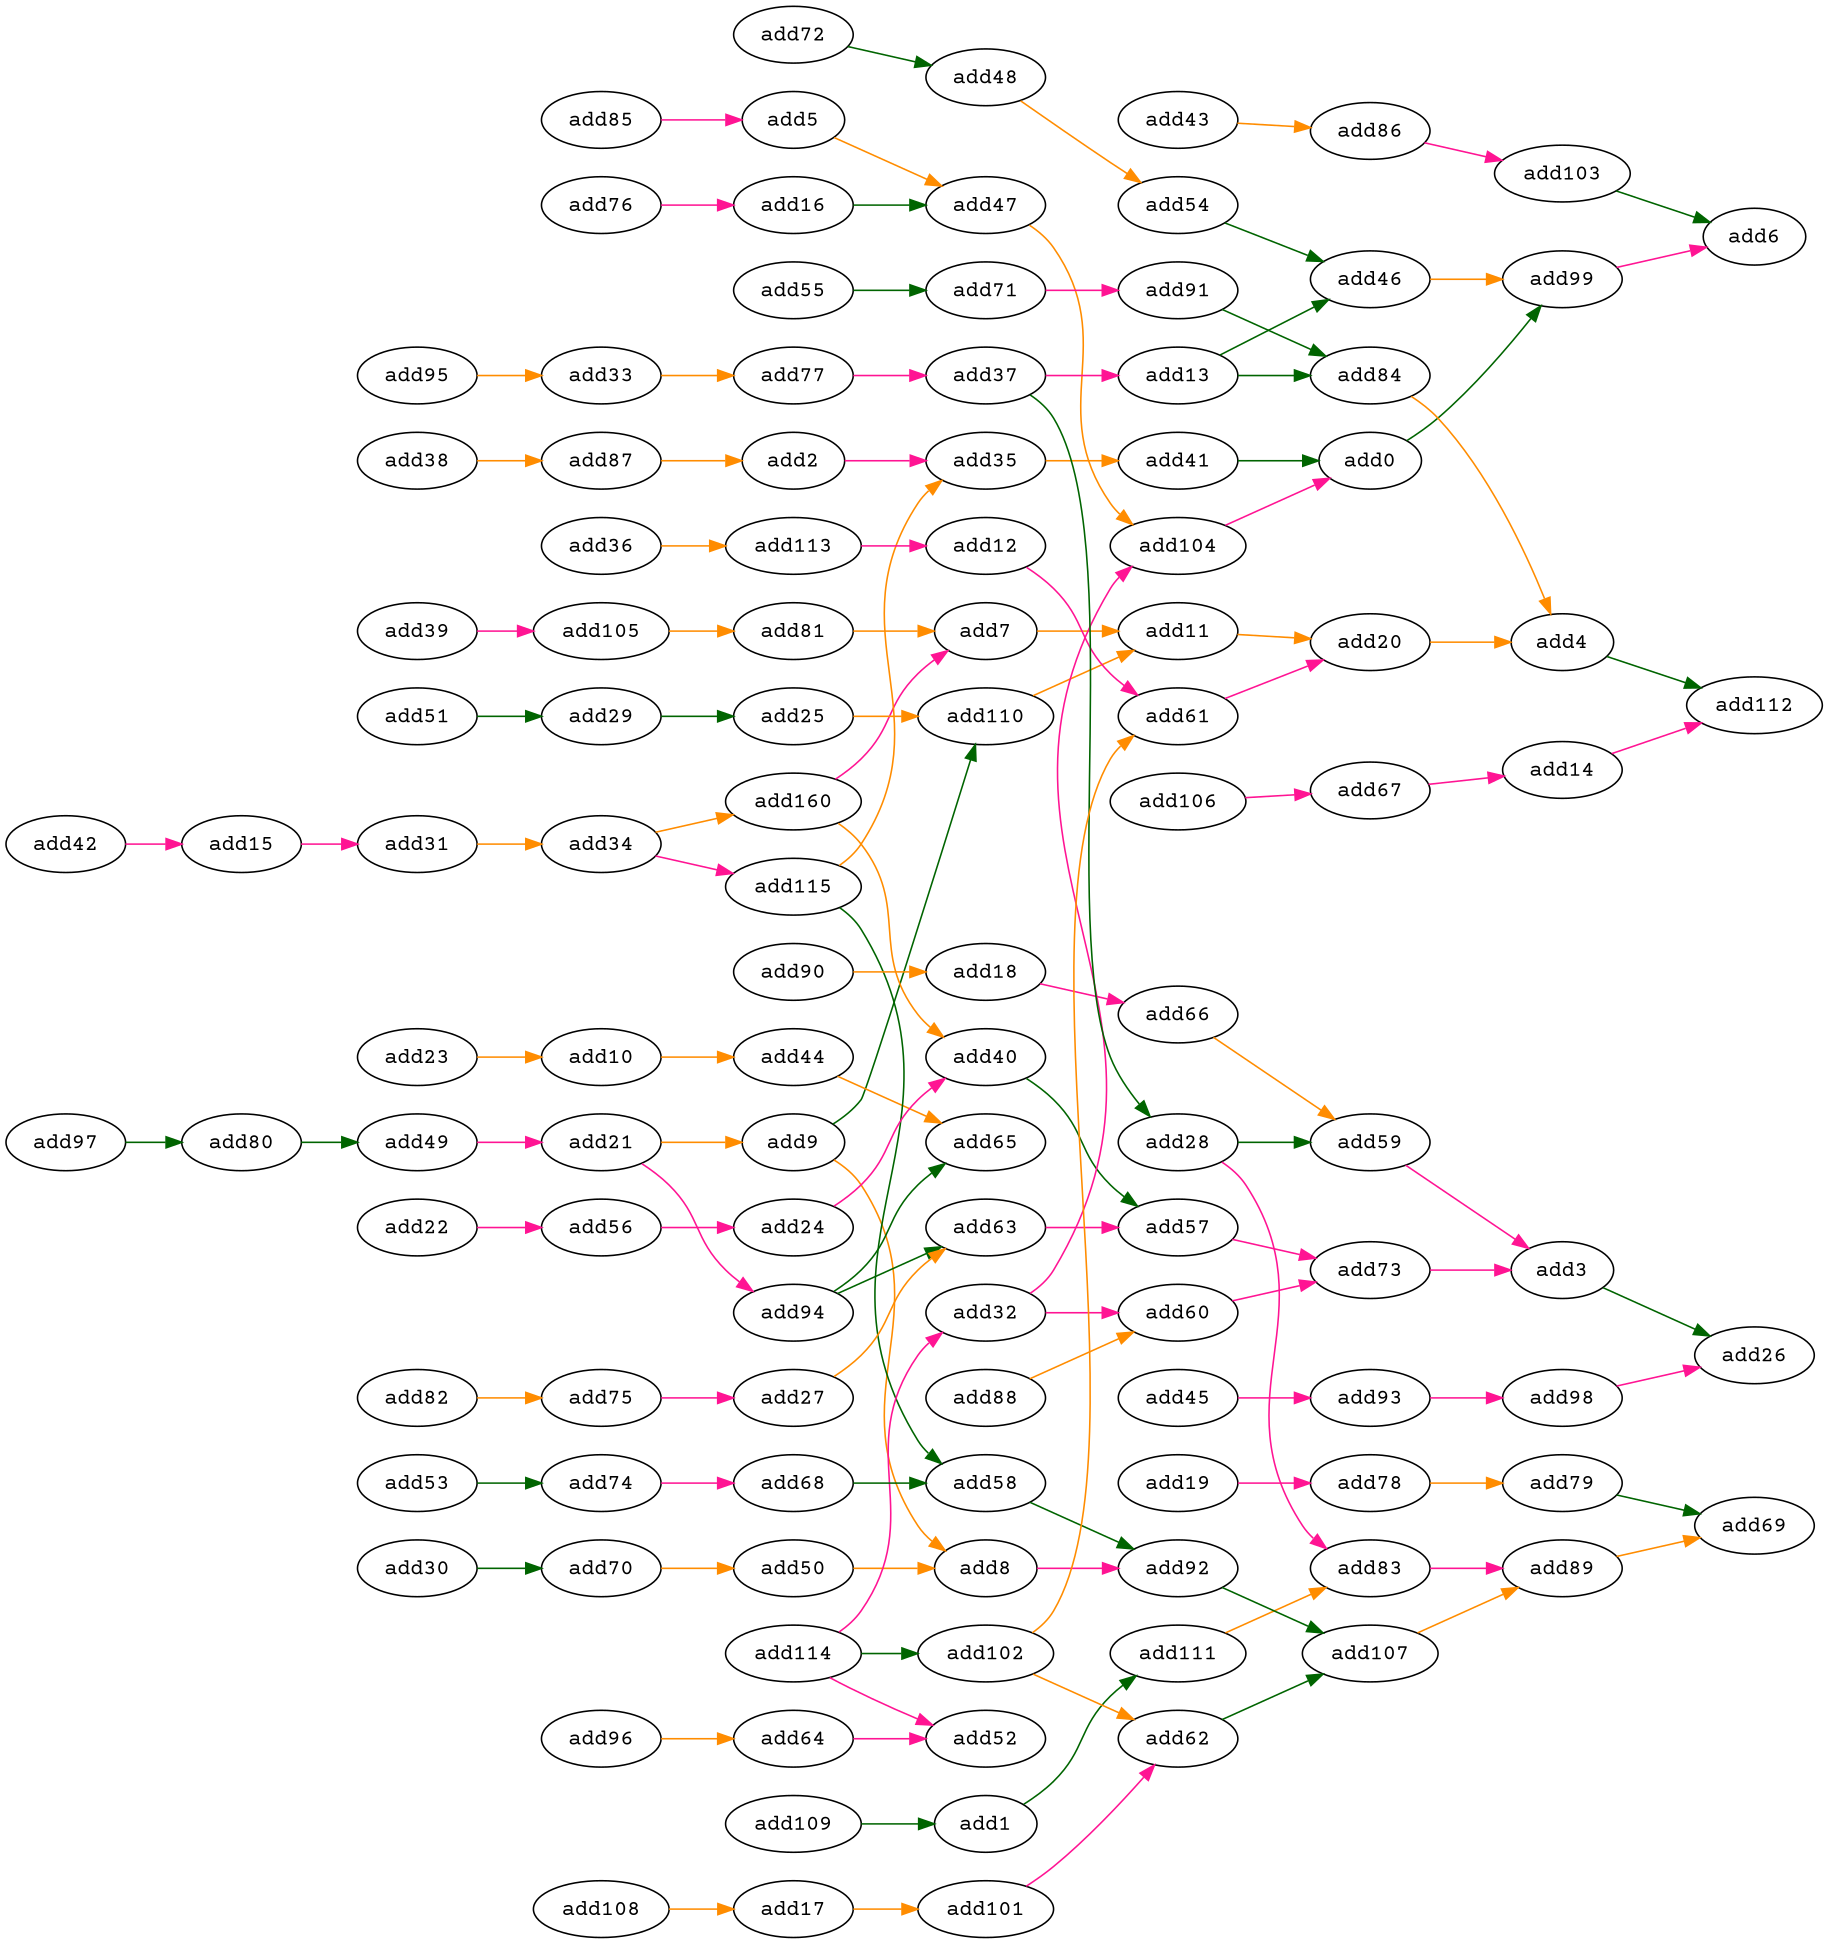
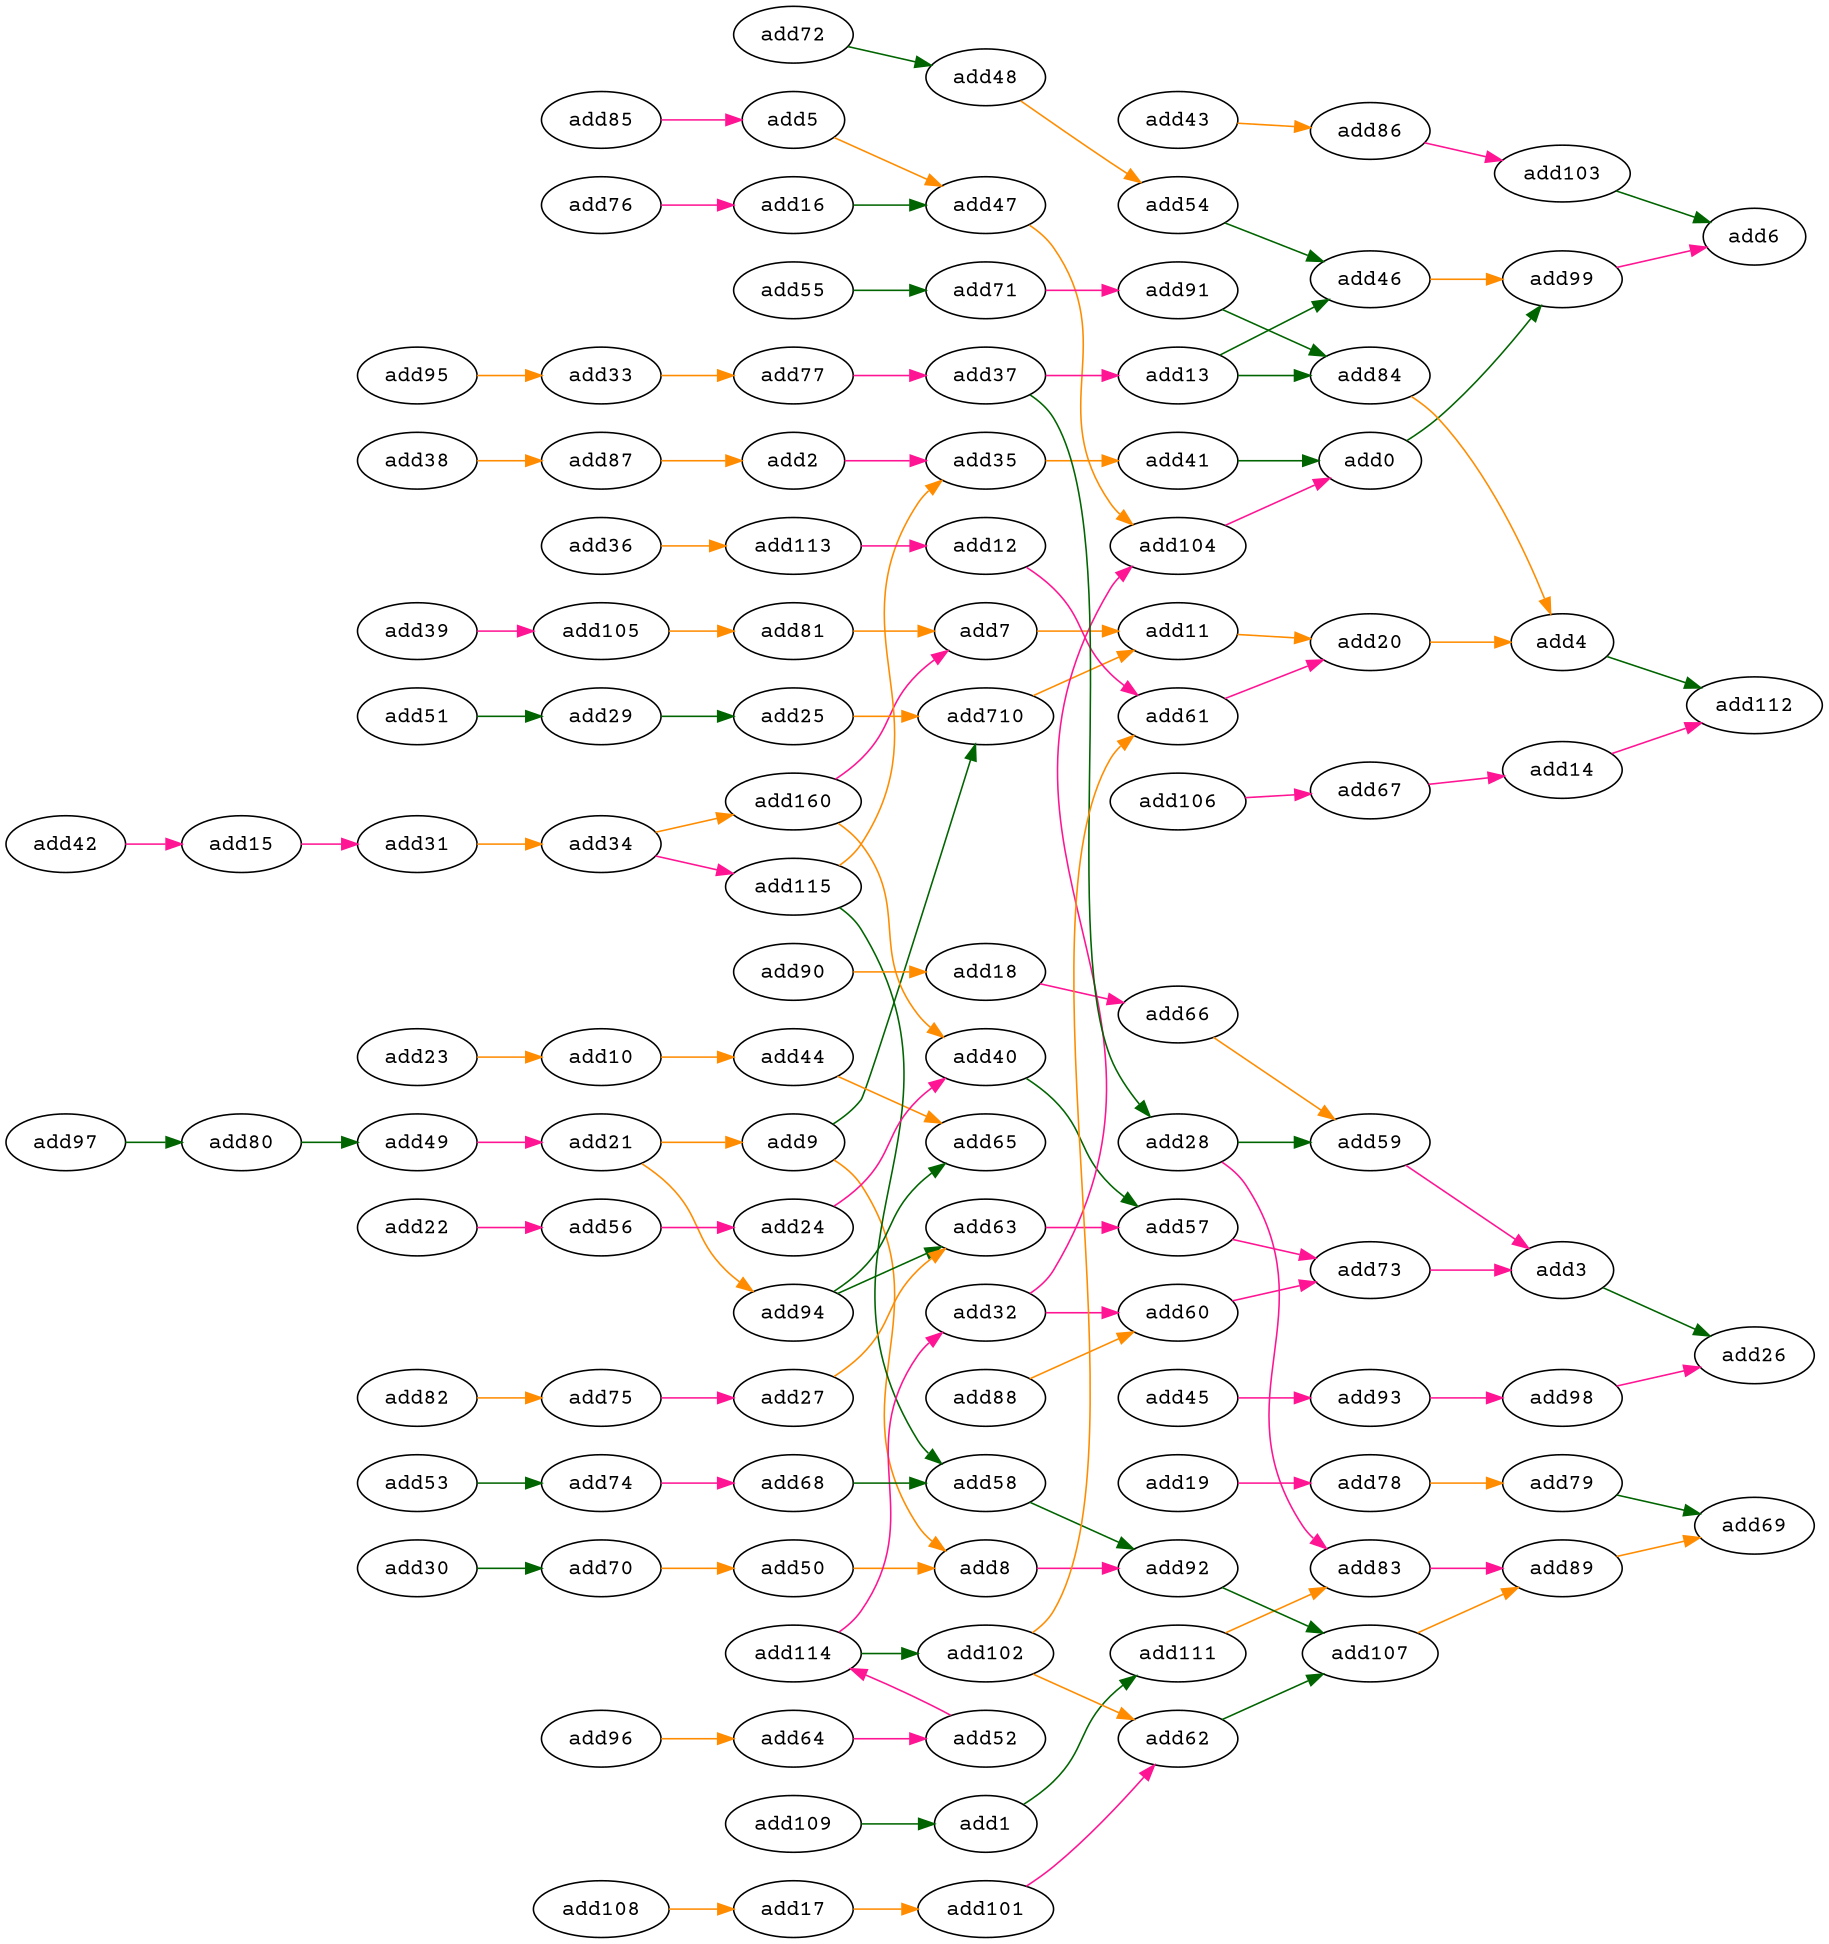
(986, 716) -> (986, 716)
(692, 1217) -> (692, 1217)
(873, 1699) -> (909, 1694)
